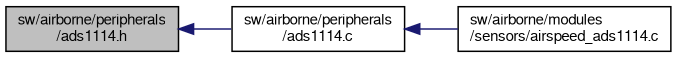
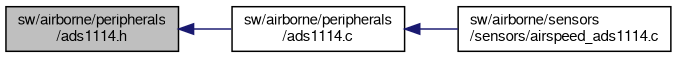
(565, 29) -> (565, 29)
